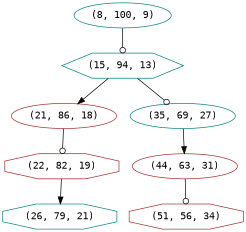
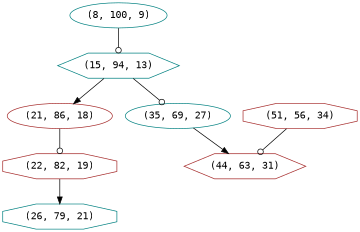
(185, 166) -> (245, 166)
(185, 189) -> (275, 139)
